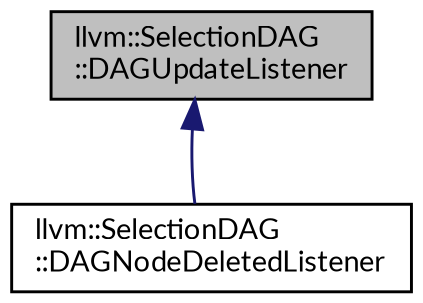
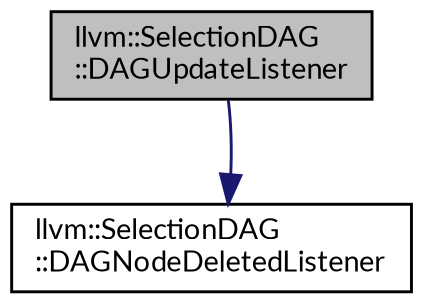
(192, 166) -> (231, 137)
